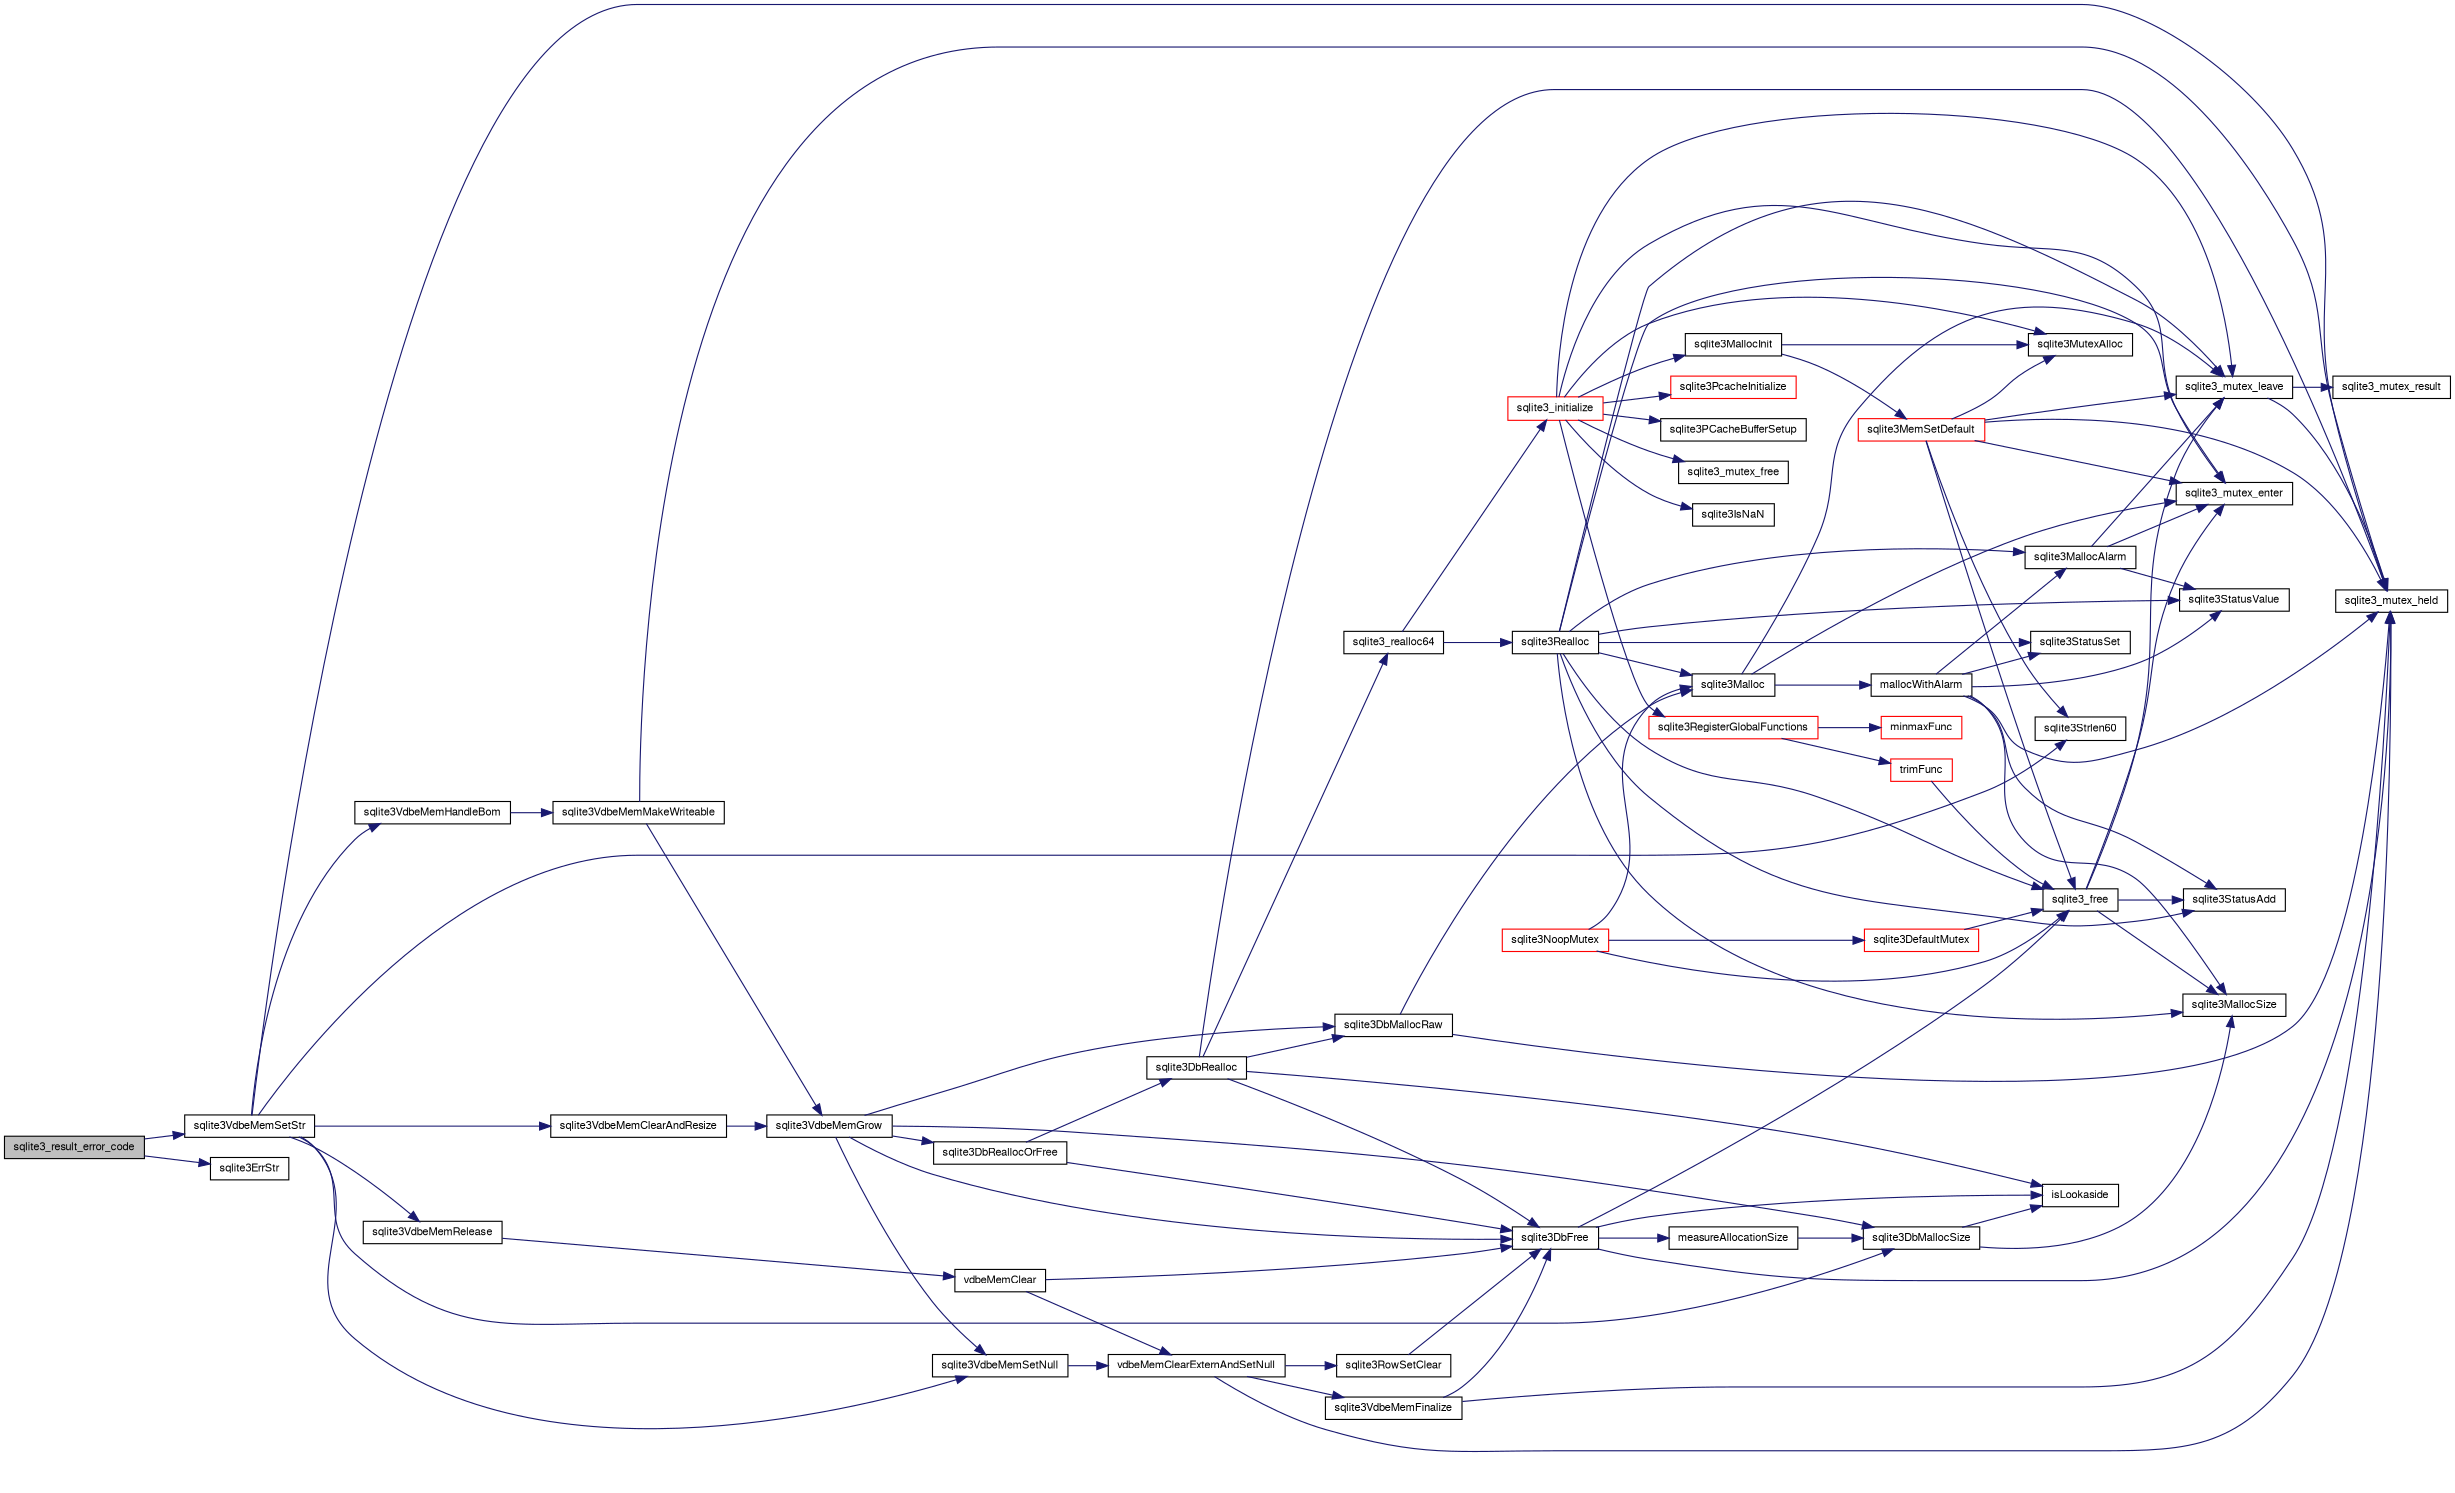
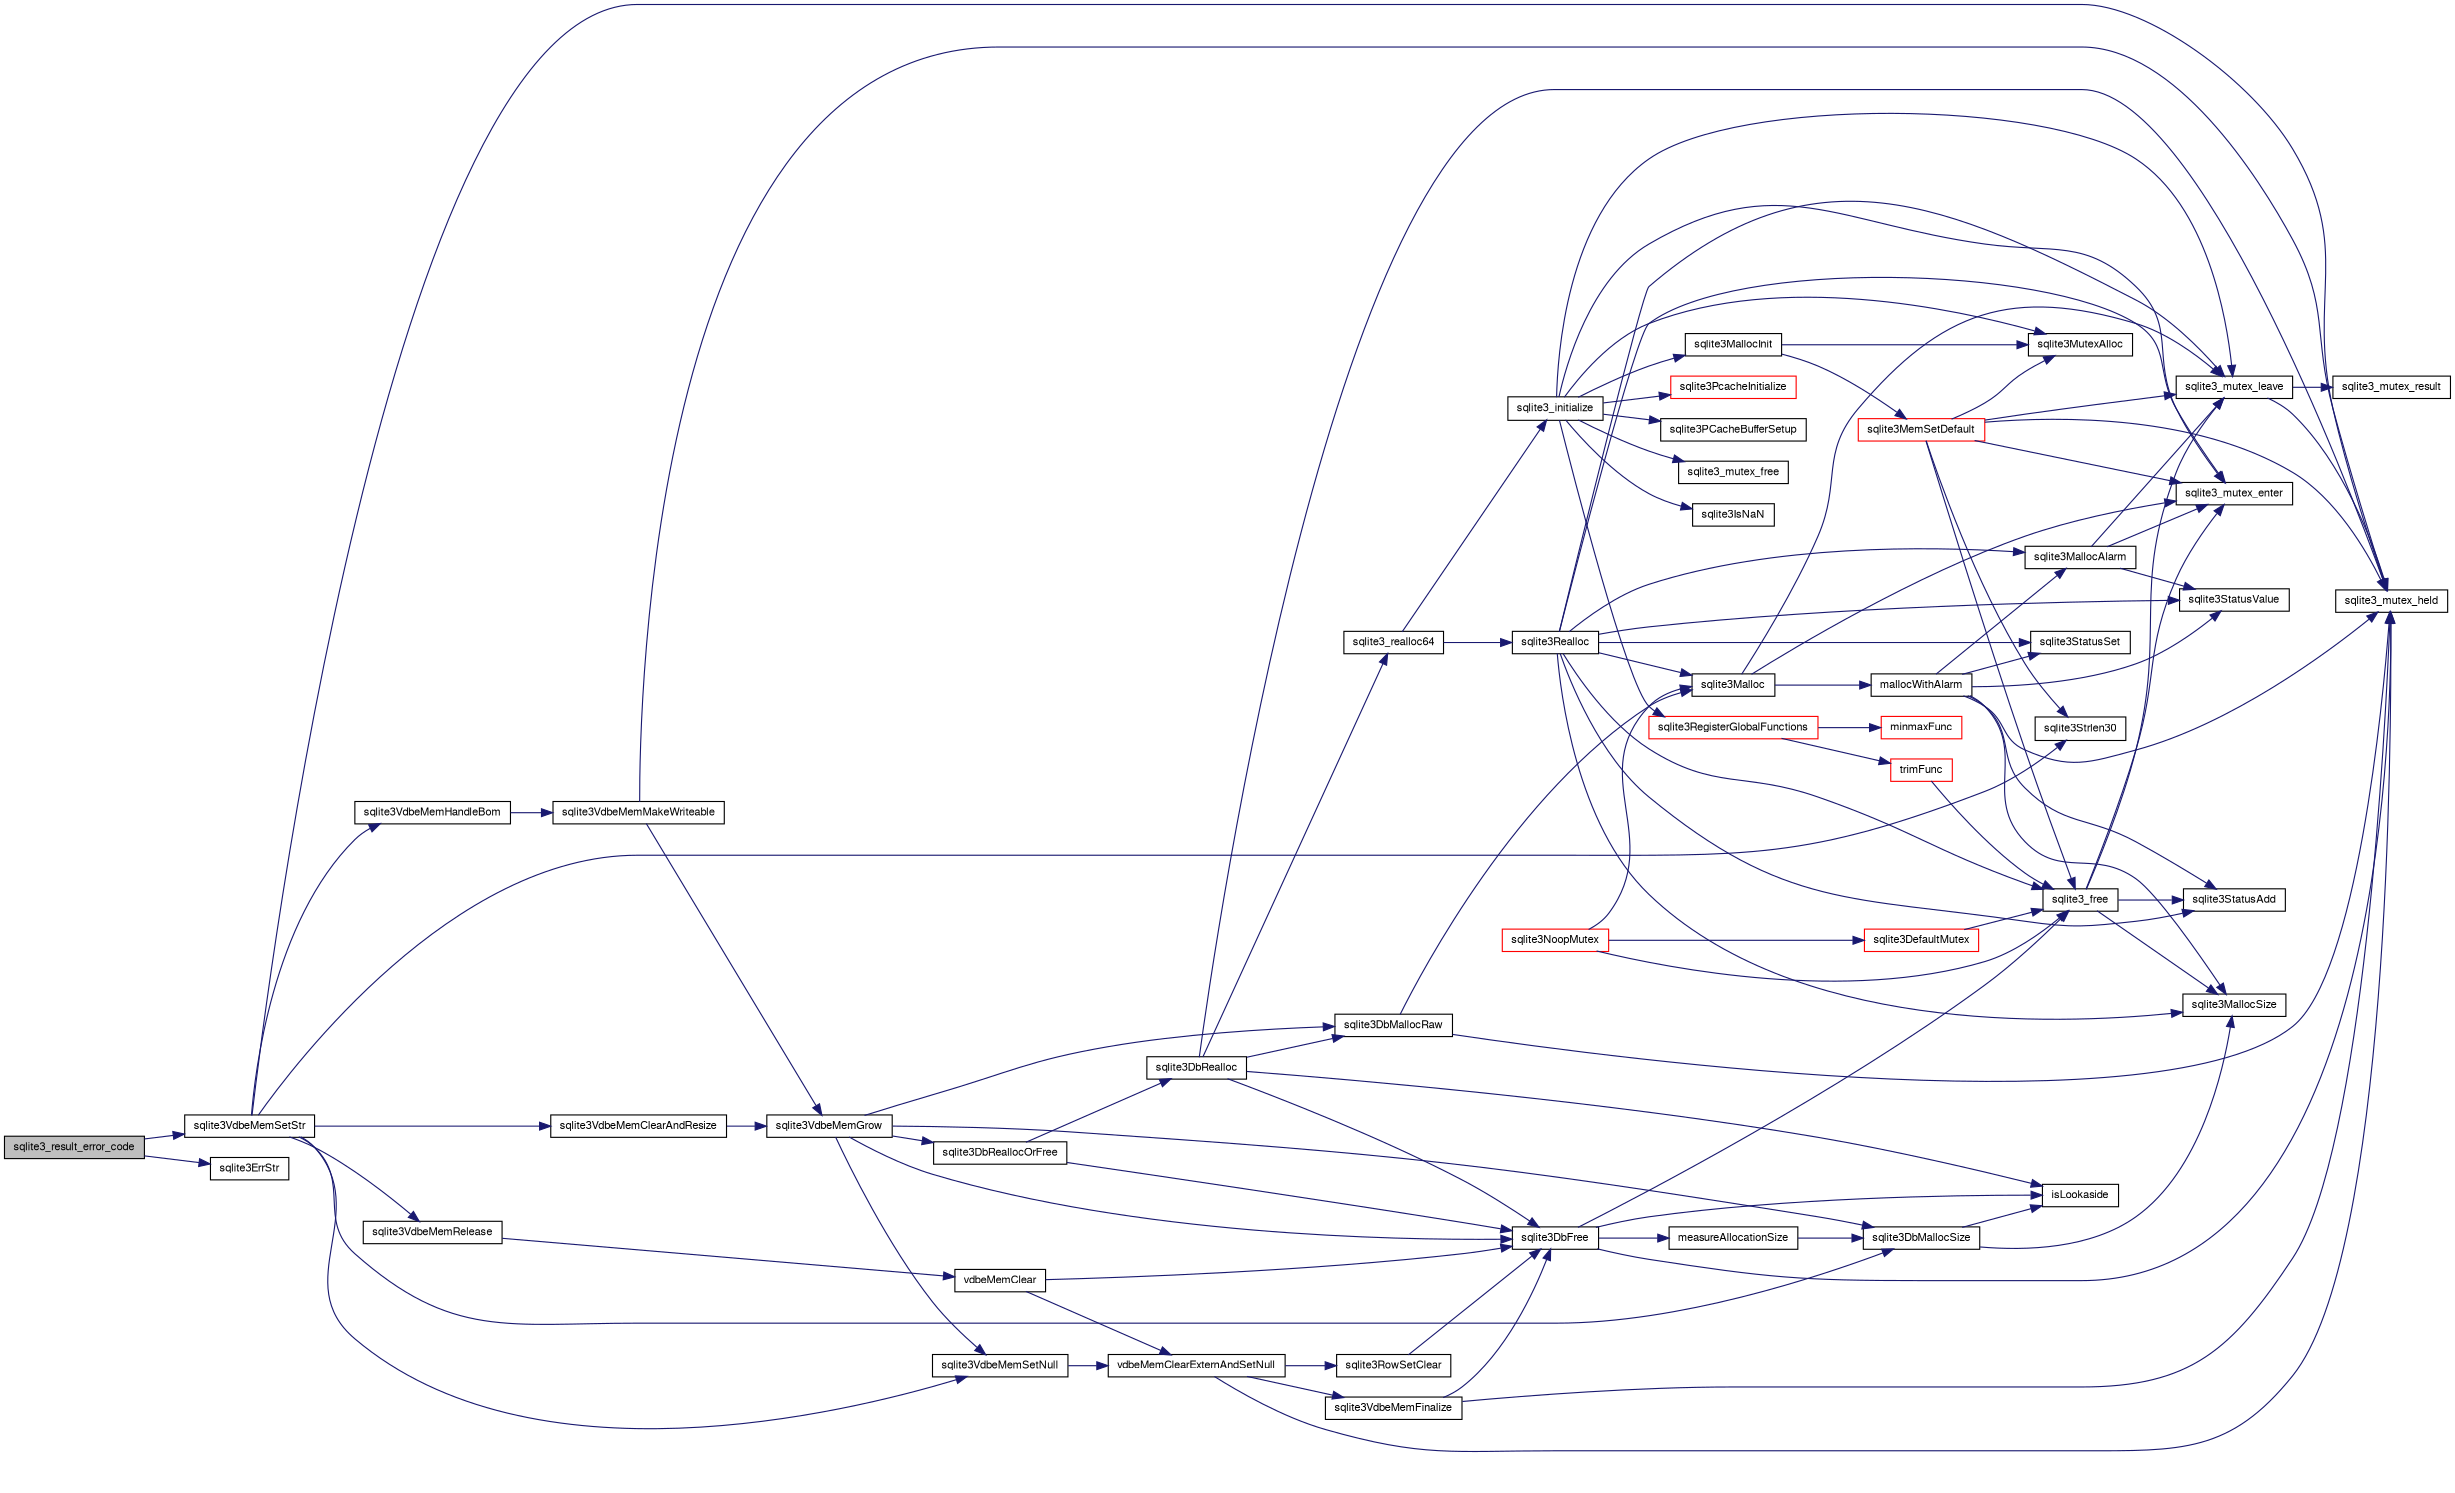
(1555, 409) -> (1555, 409)
(2080, 729) -> (2080, 729)
